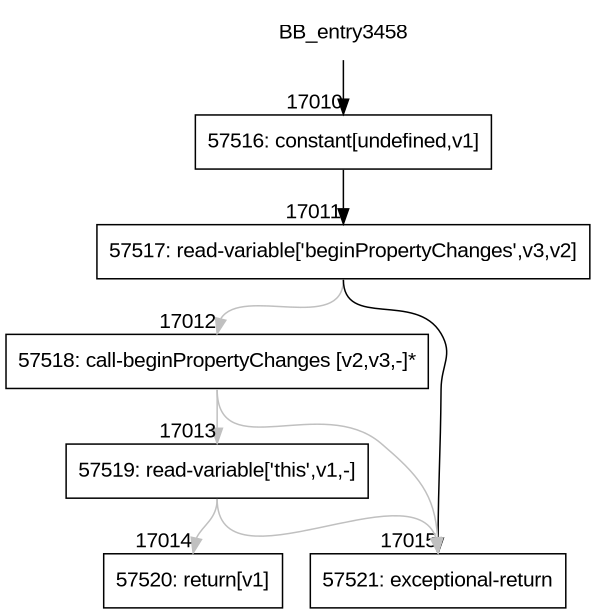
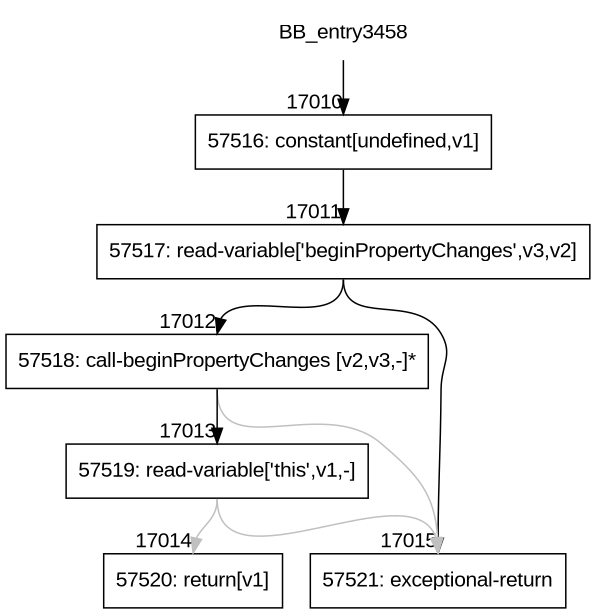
(288, 307) -> (288, 307)
(217, 409) -> (217, 409)
